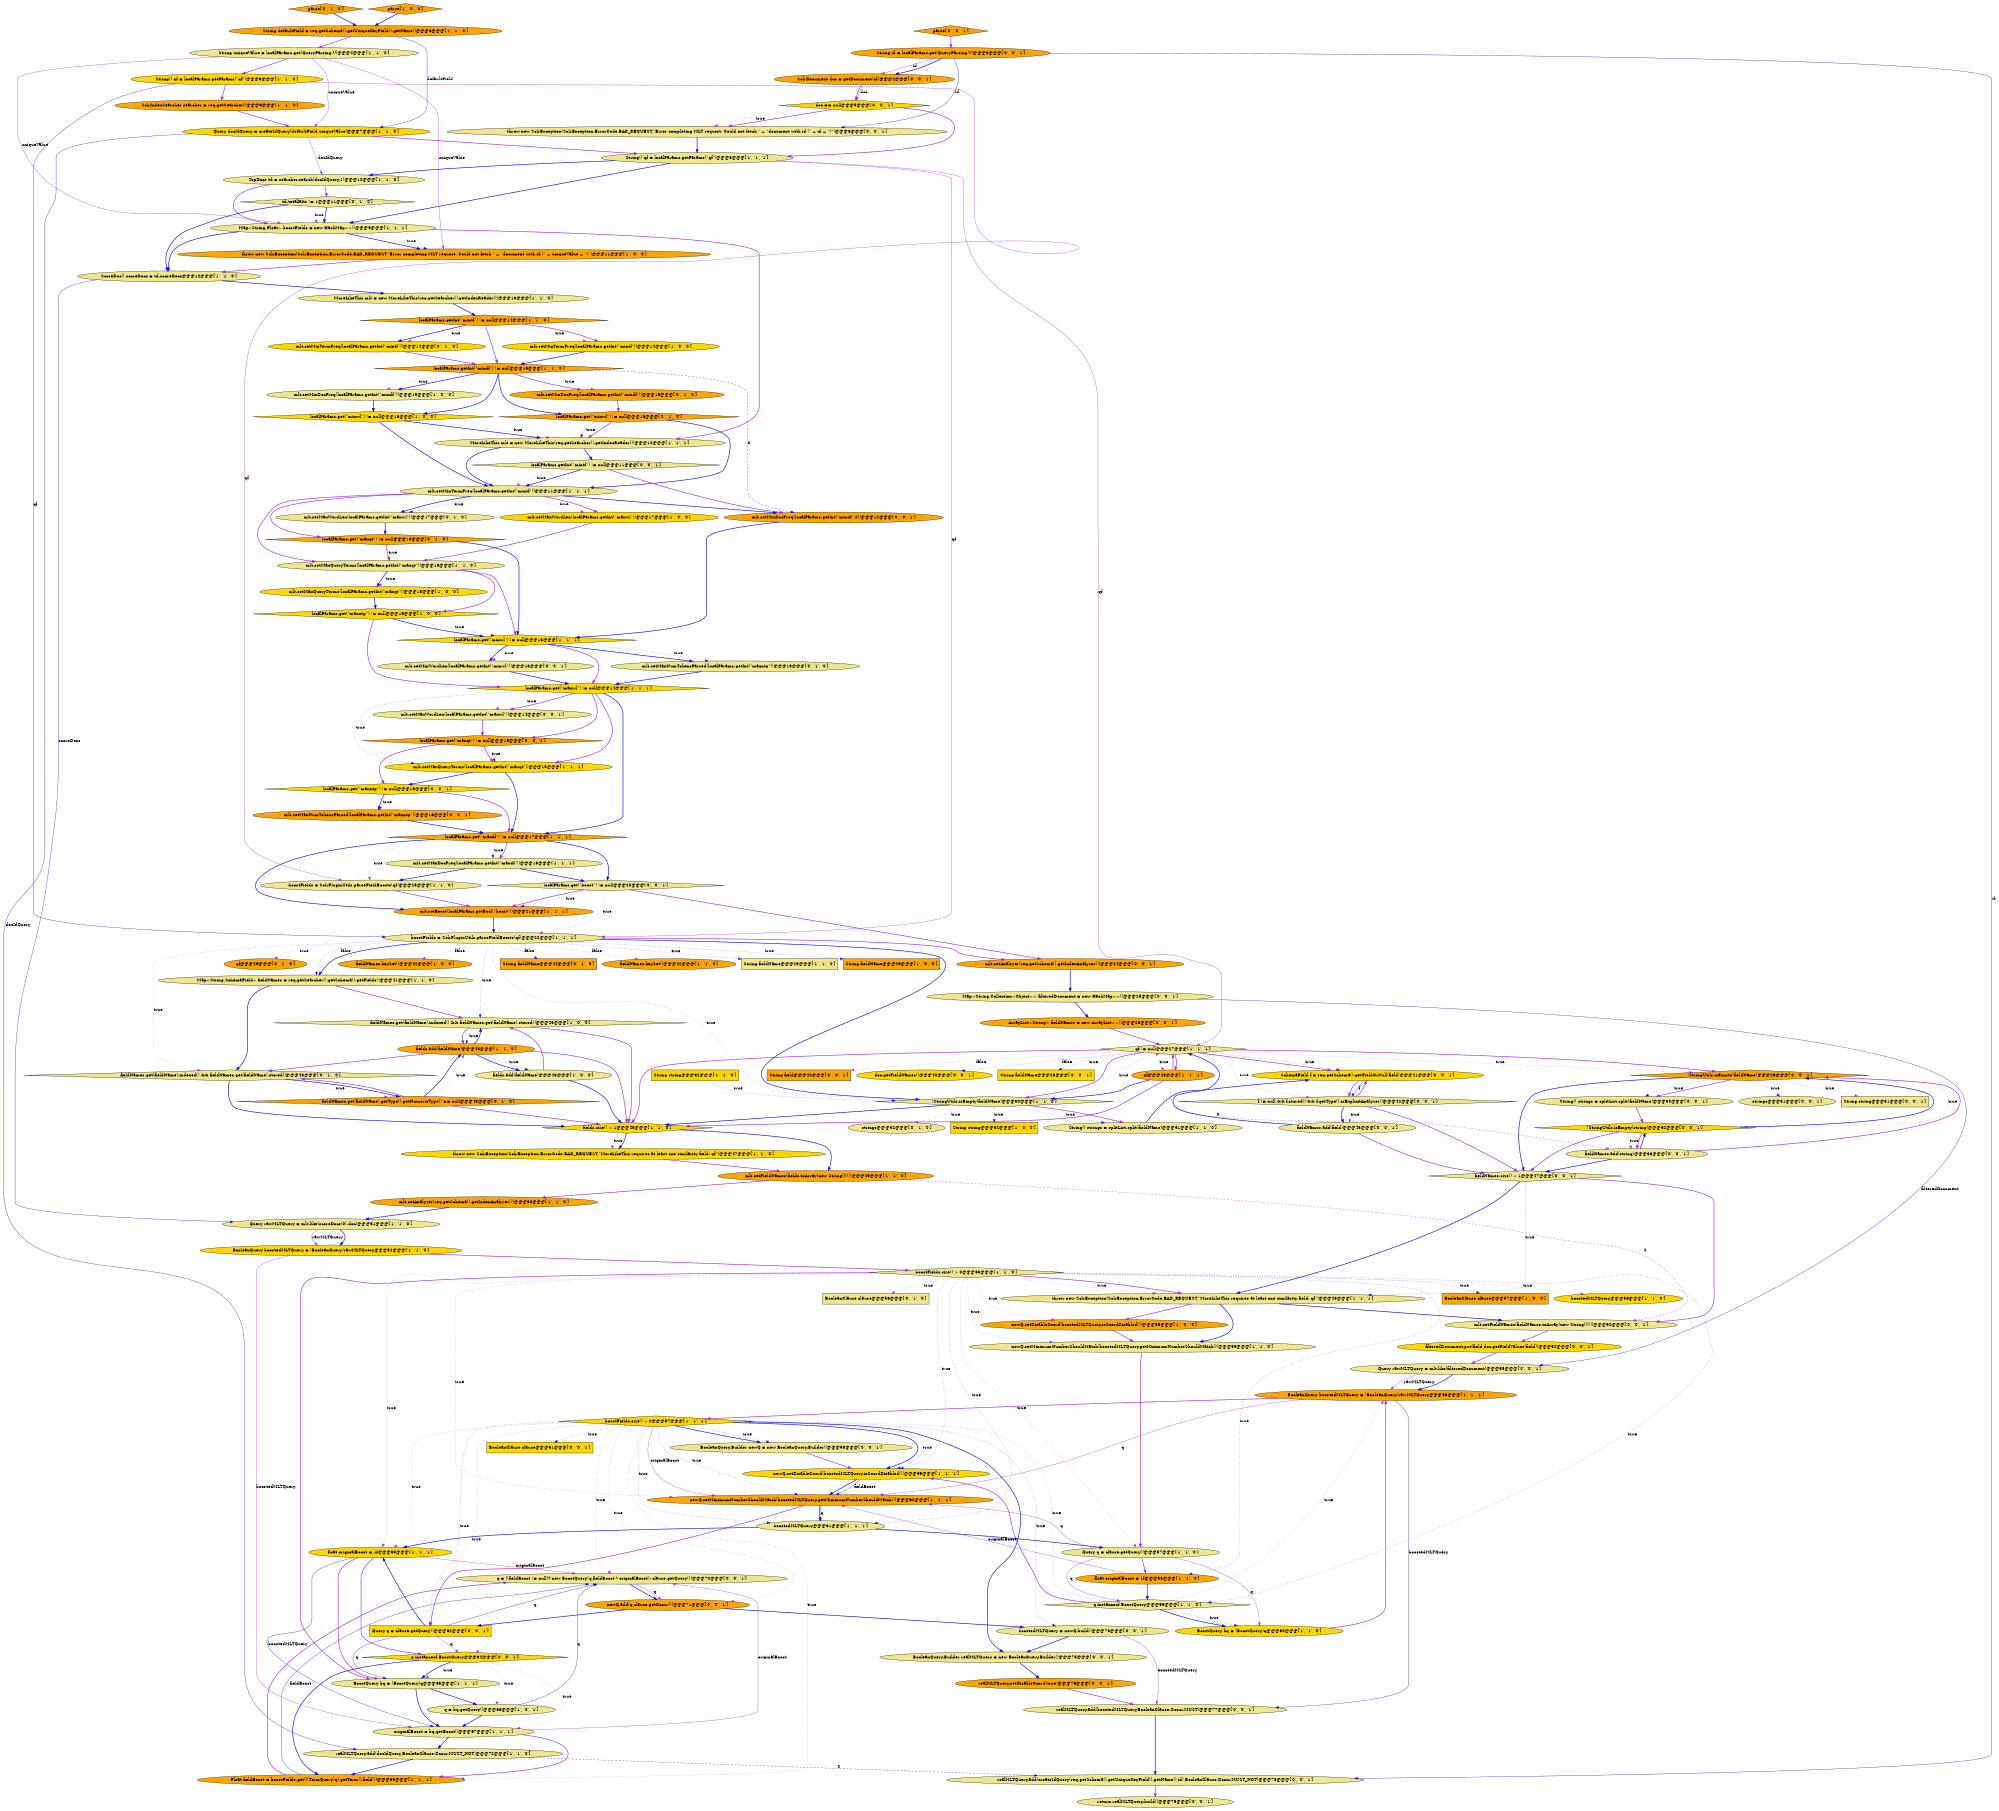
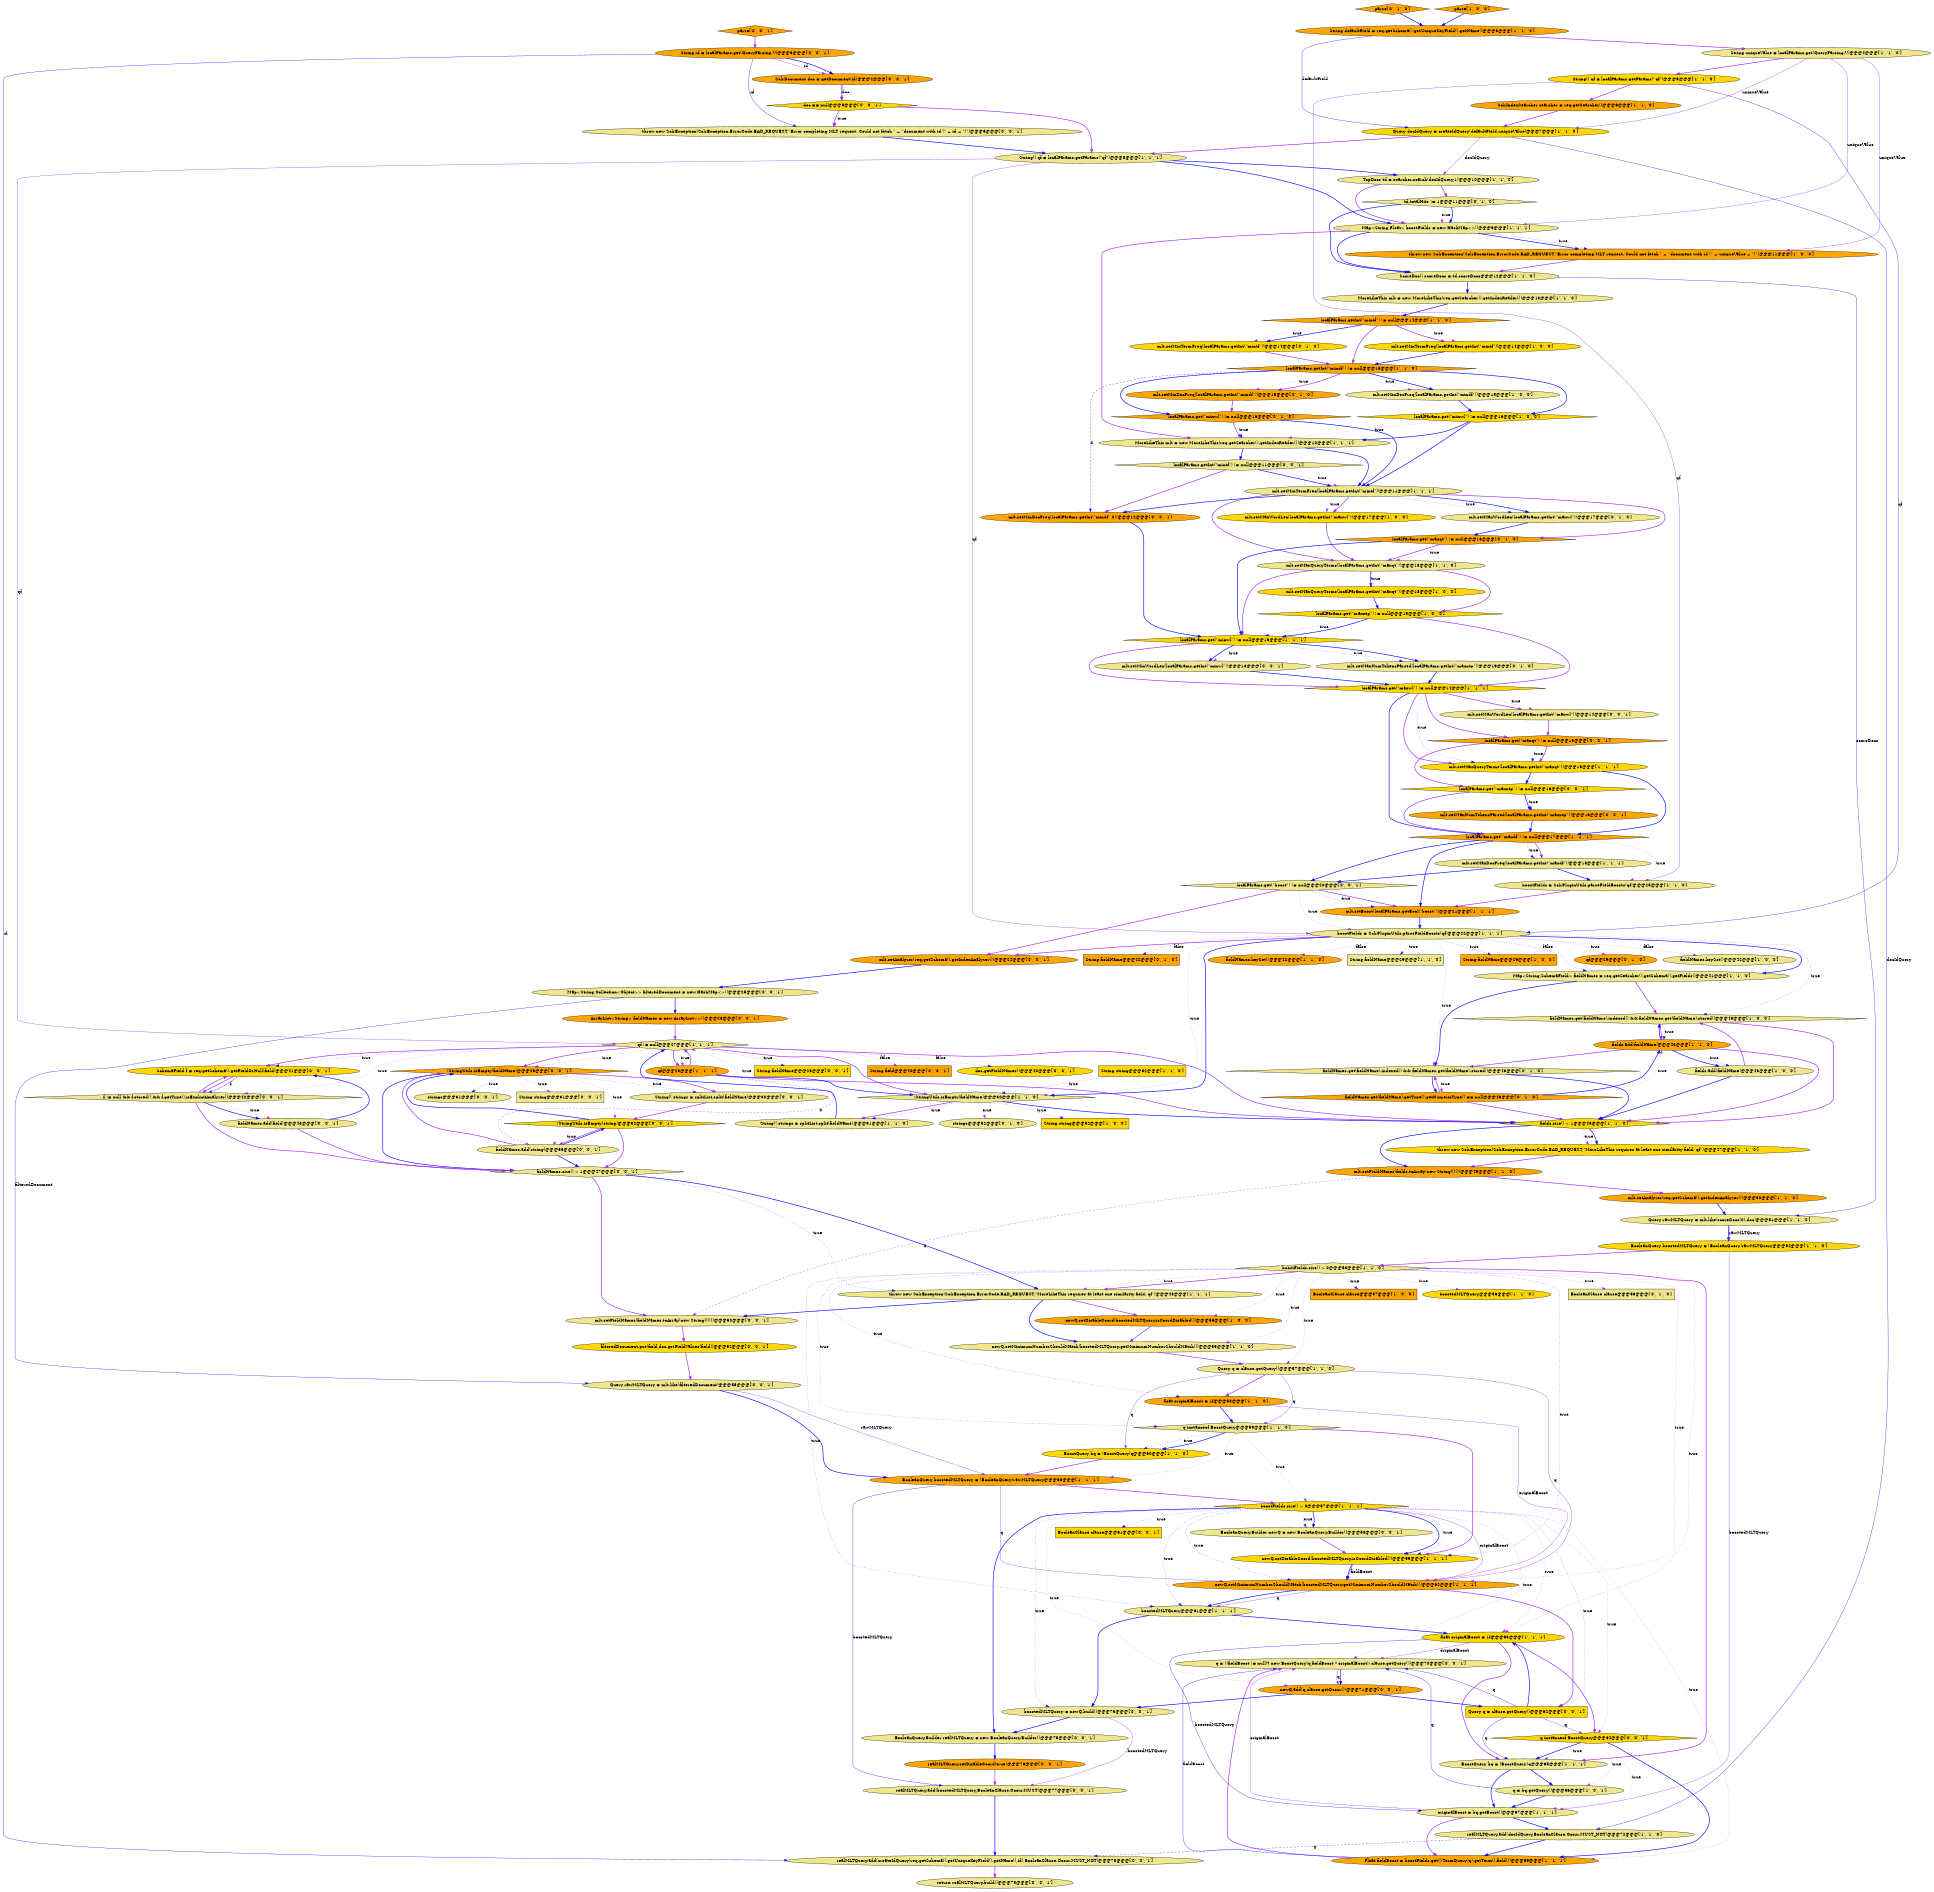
(405, 964) -> (1729, 960)
(988, 1536) -> (1098, 1642)
